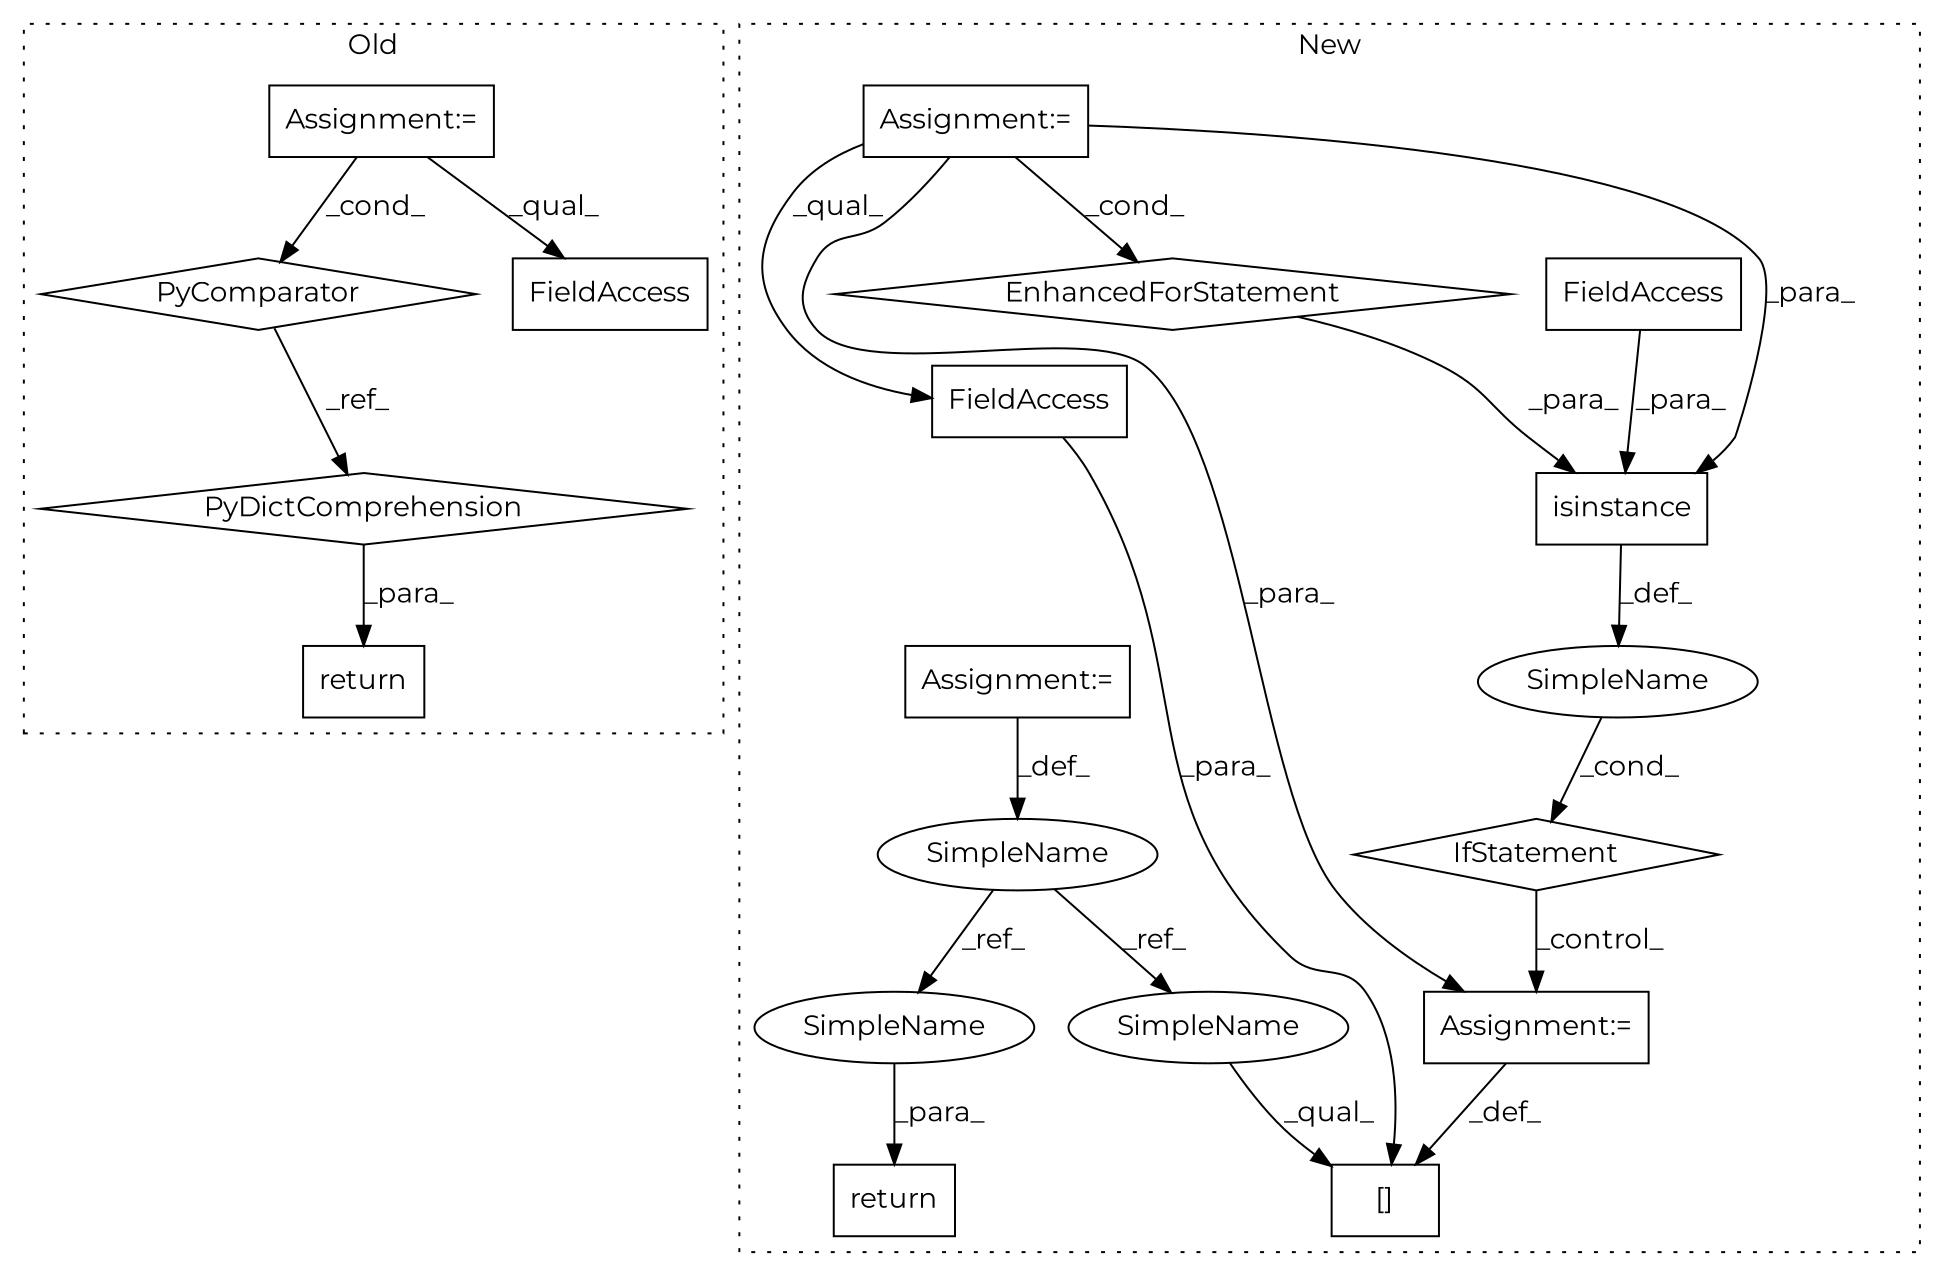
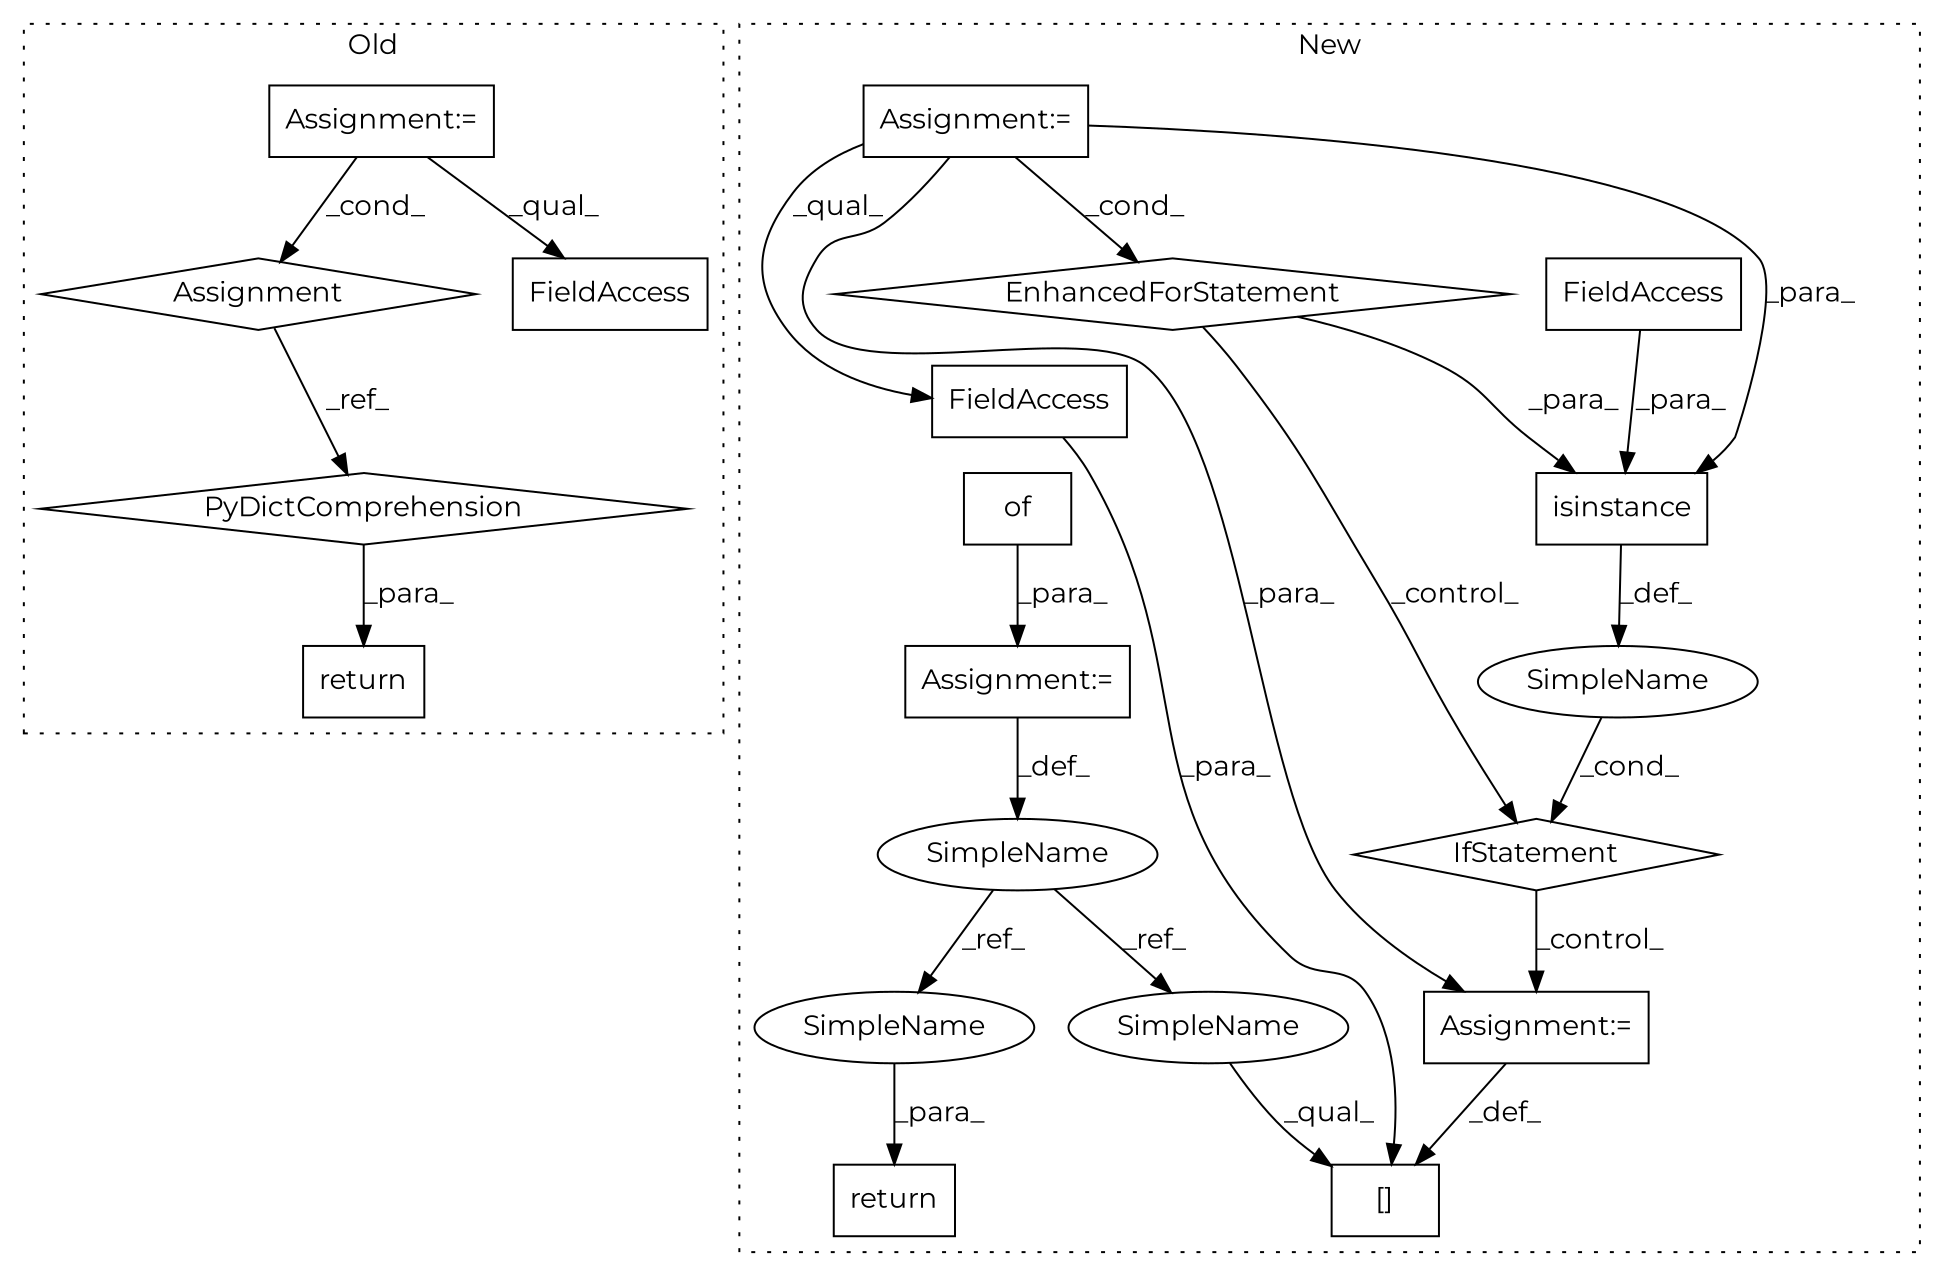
(258, 294) -> (258, 294)
none -> (1018, 509)
none -> (1363, 560)
